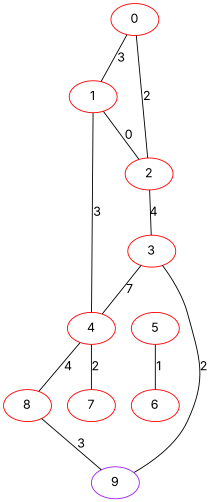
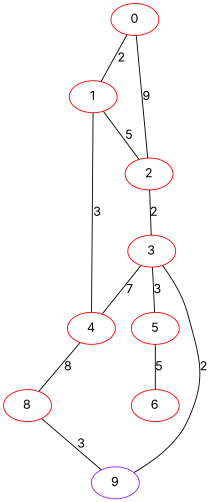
(122, 58) -> (122, 58)
(147, 97) -> (147, 97)
(129, 135) -> (129, 135)
(154, 213) -> (154, 213)
none -> (154, 290)
(68, 367) -> (68, 367)
(159, 367) -> (159, 367)
(91, 406) -> none
